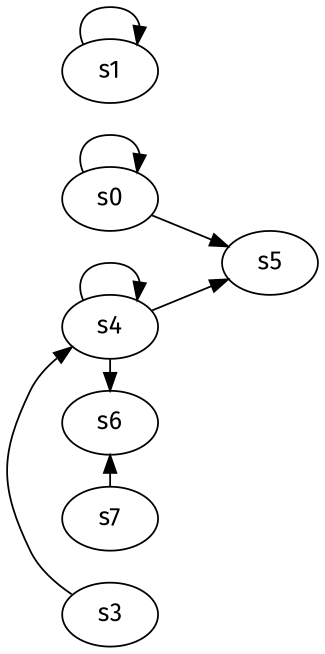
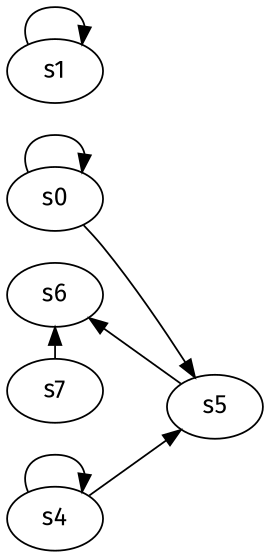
(110, 366) -> (142, 356)
(110, 615) -> none
